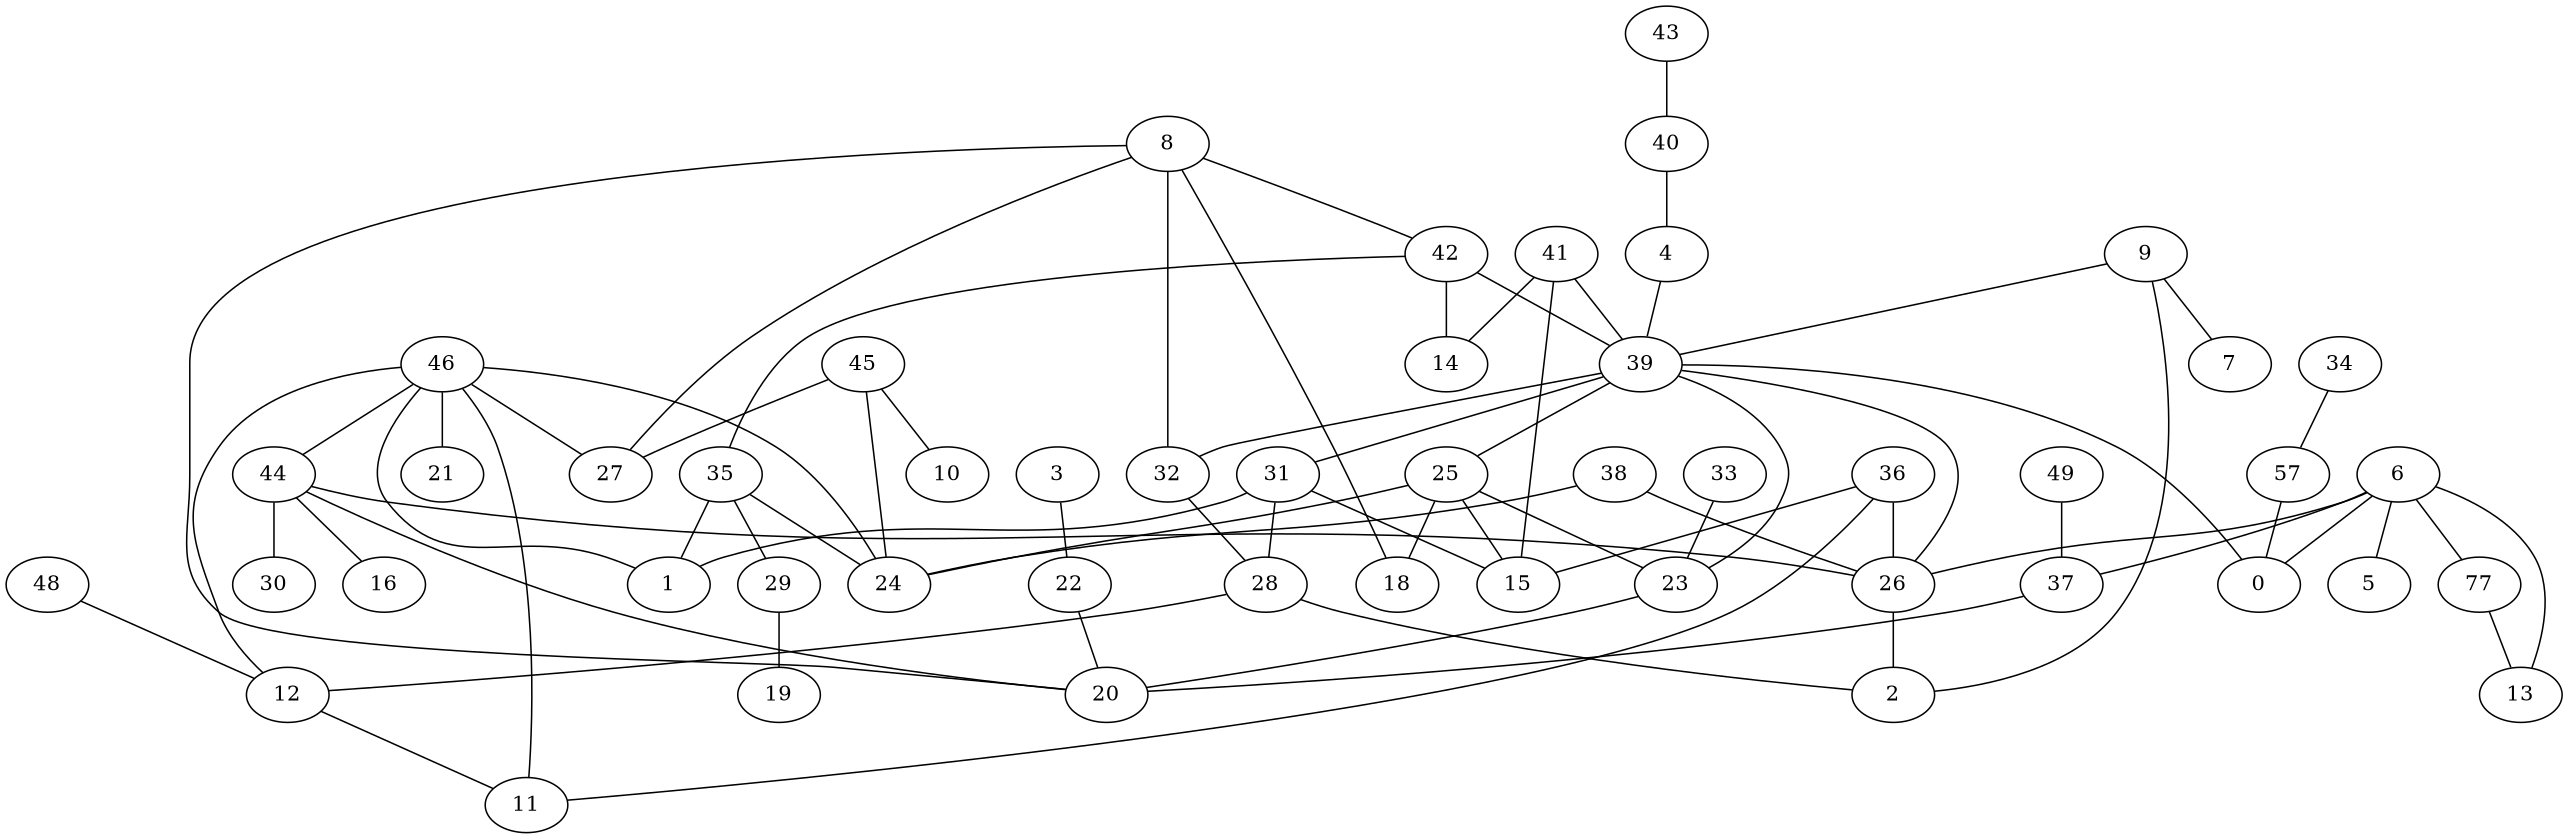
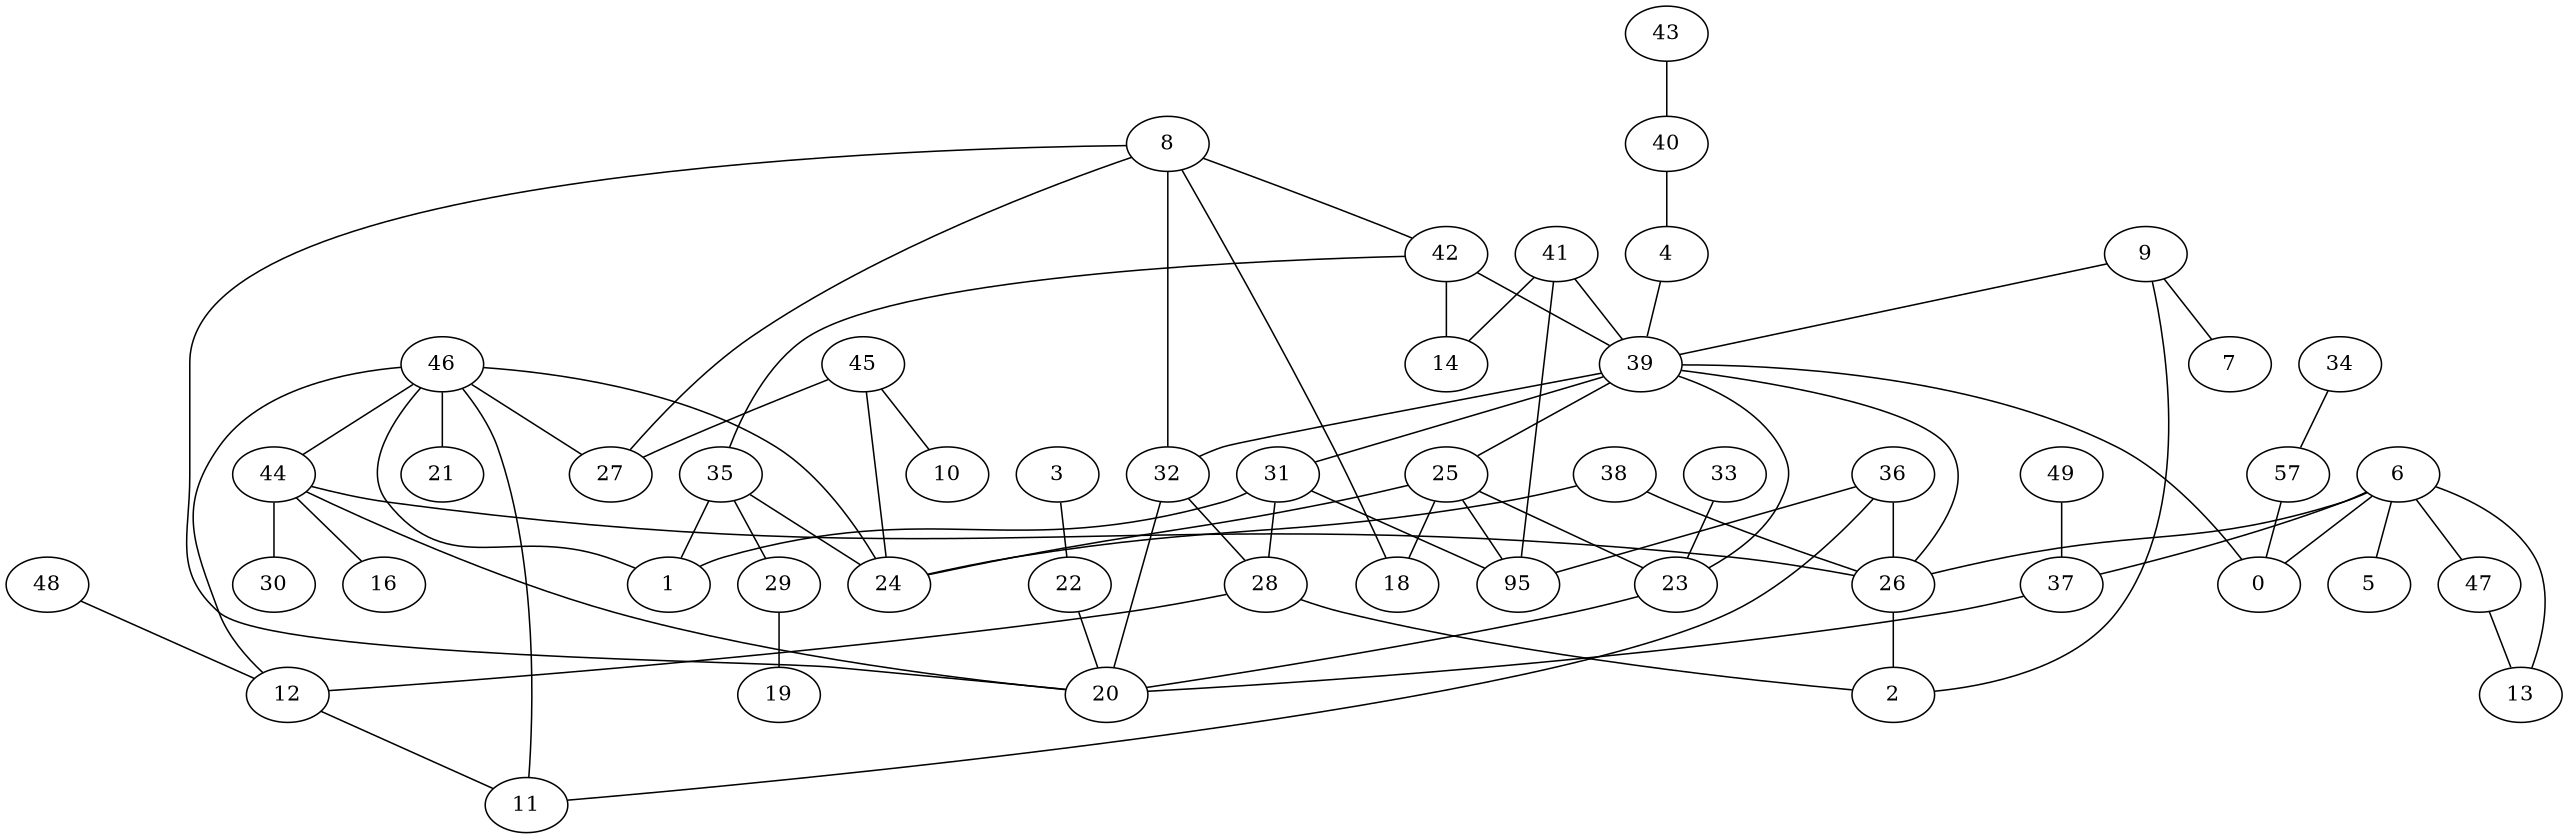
none -> (1137, 585)
(1518, 585) -> (1518, 585)
(2480, 585) -> (2480, 585)
